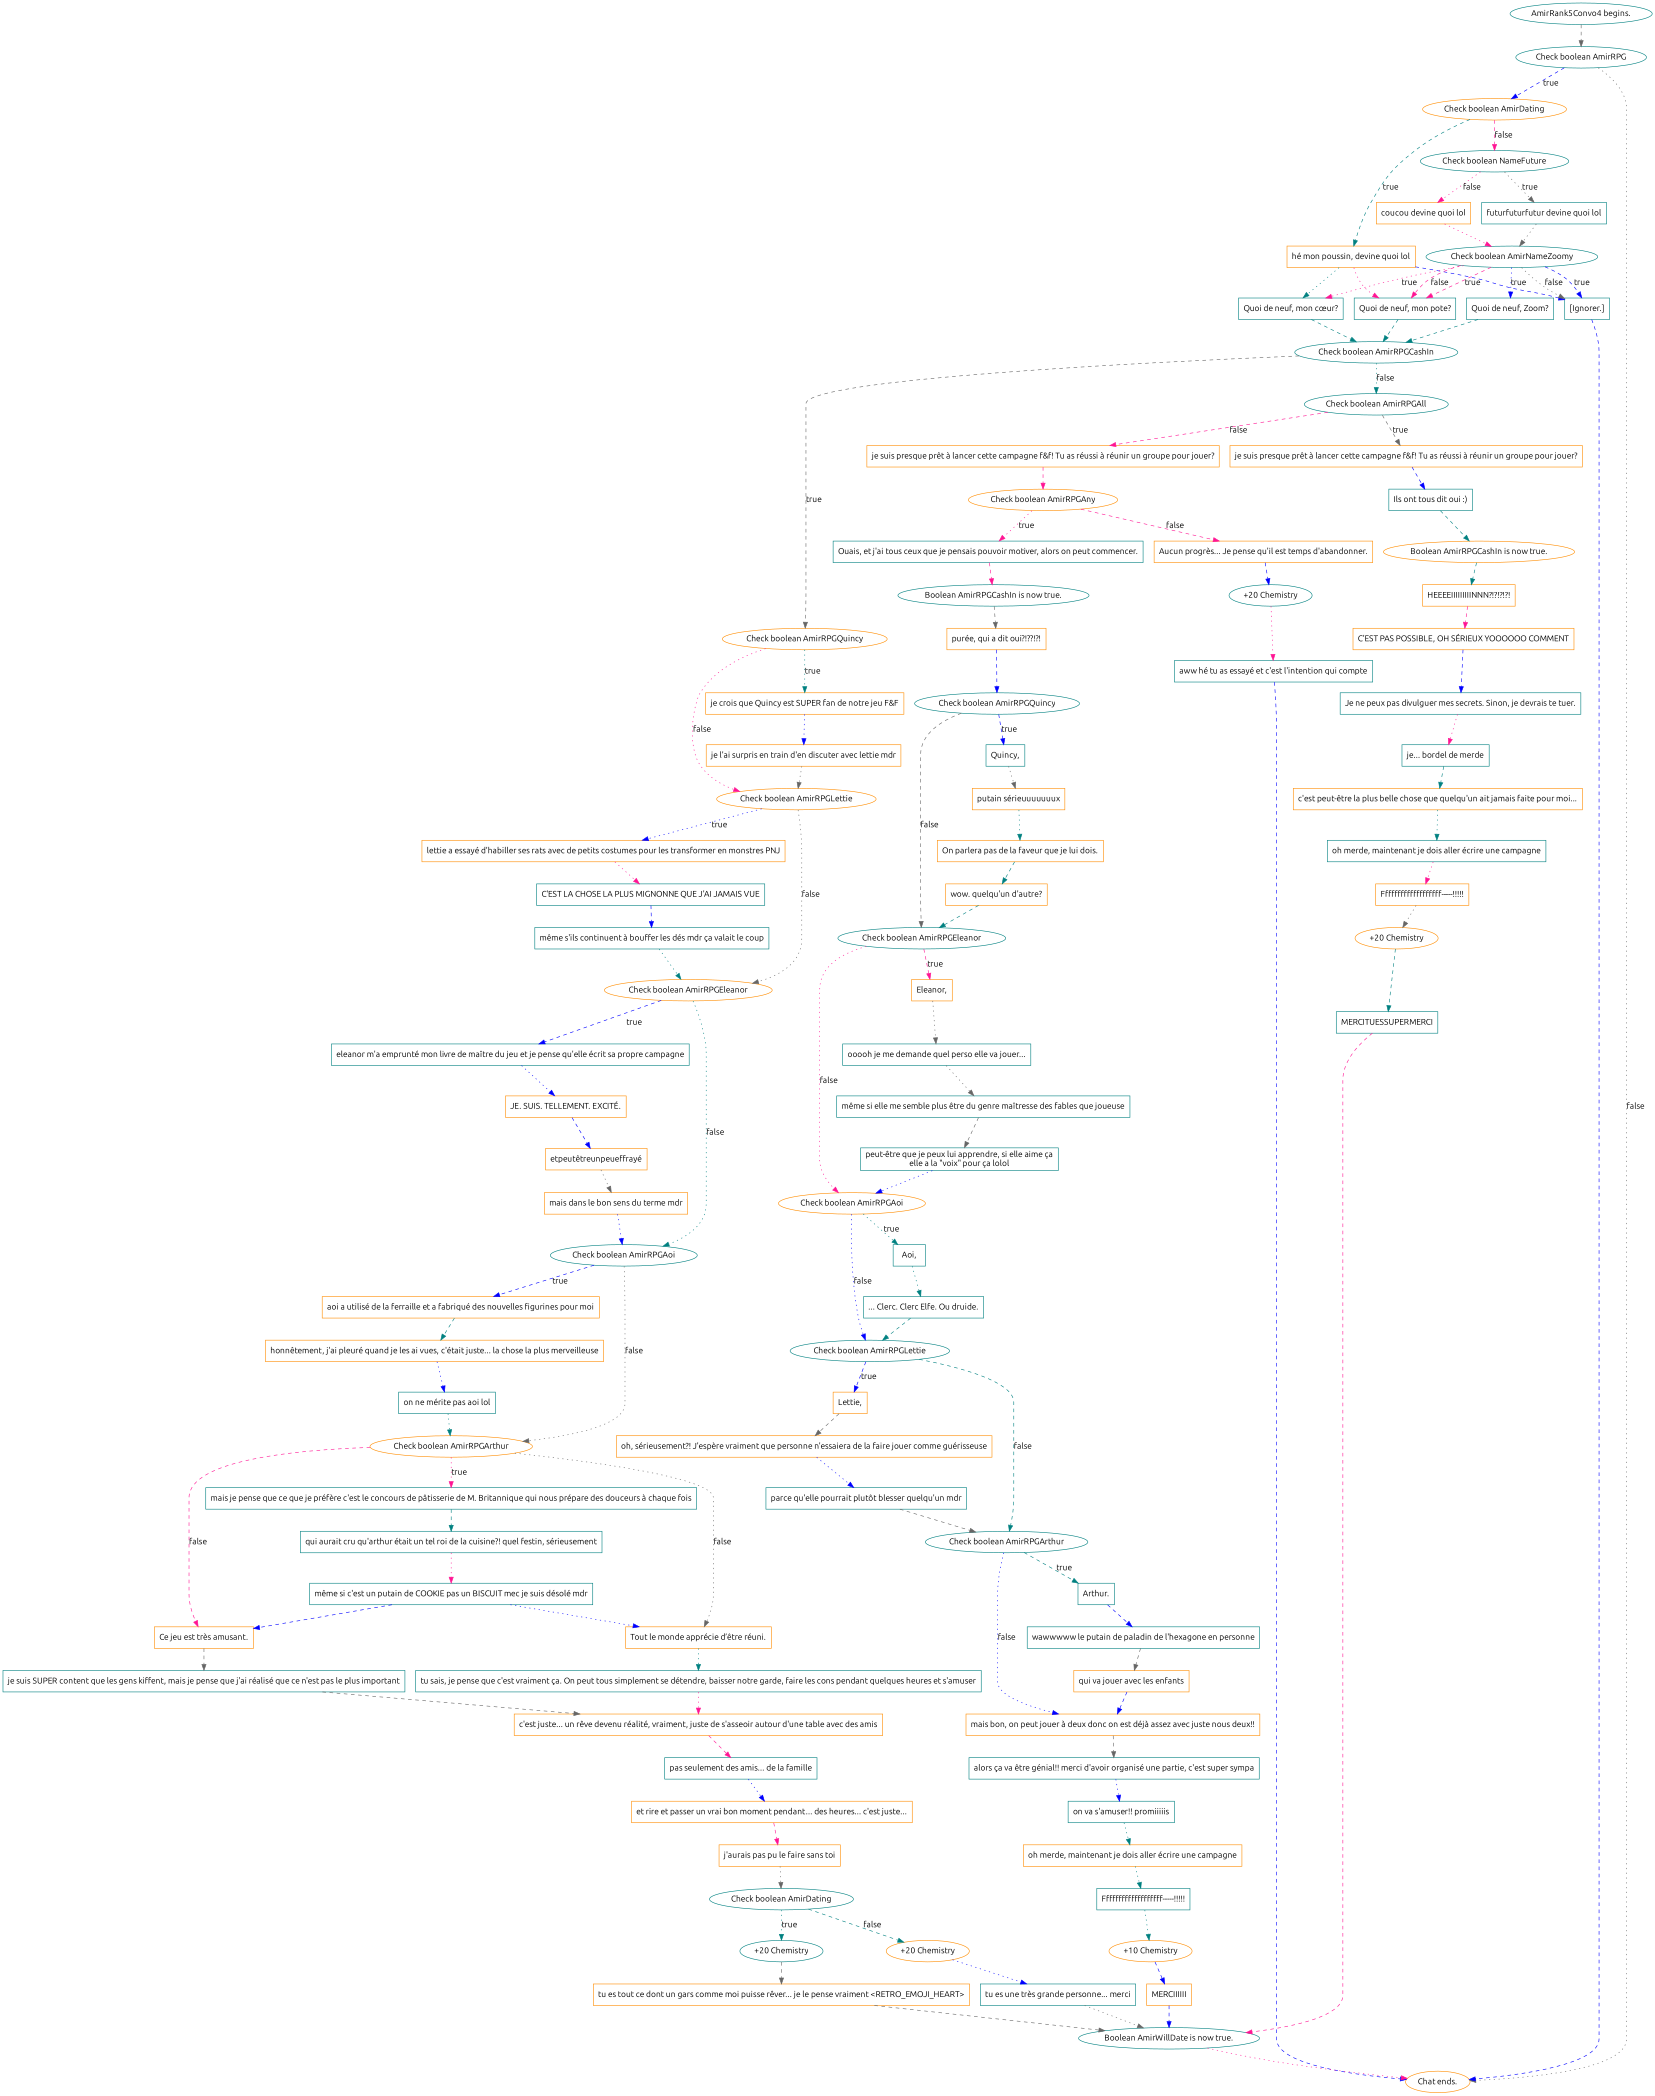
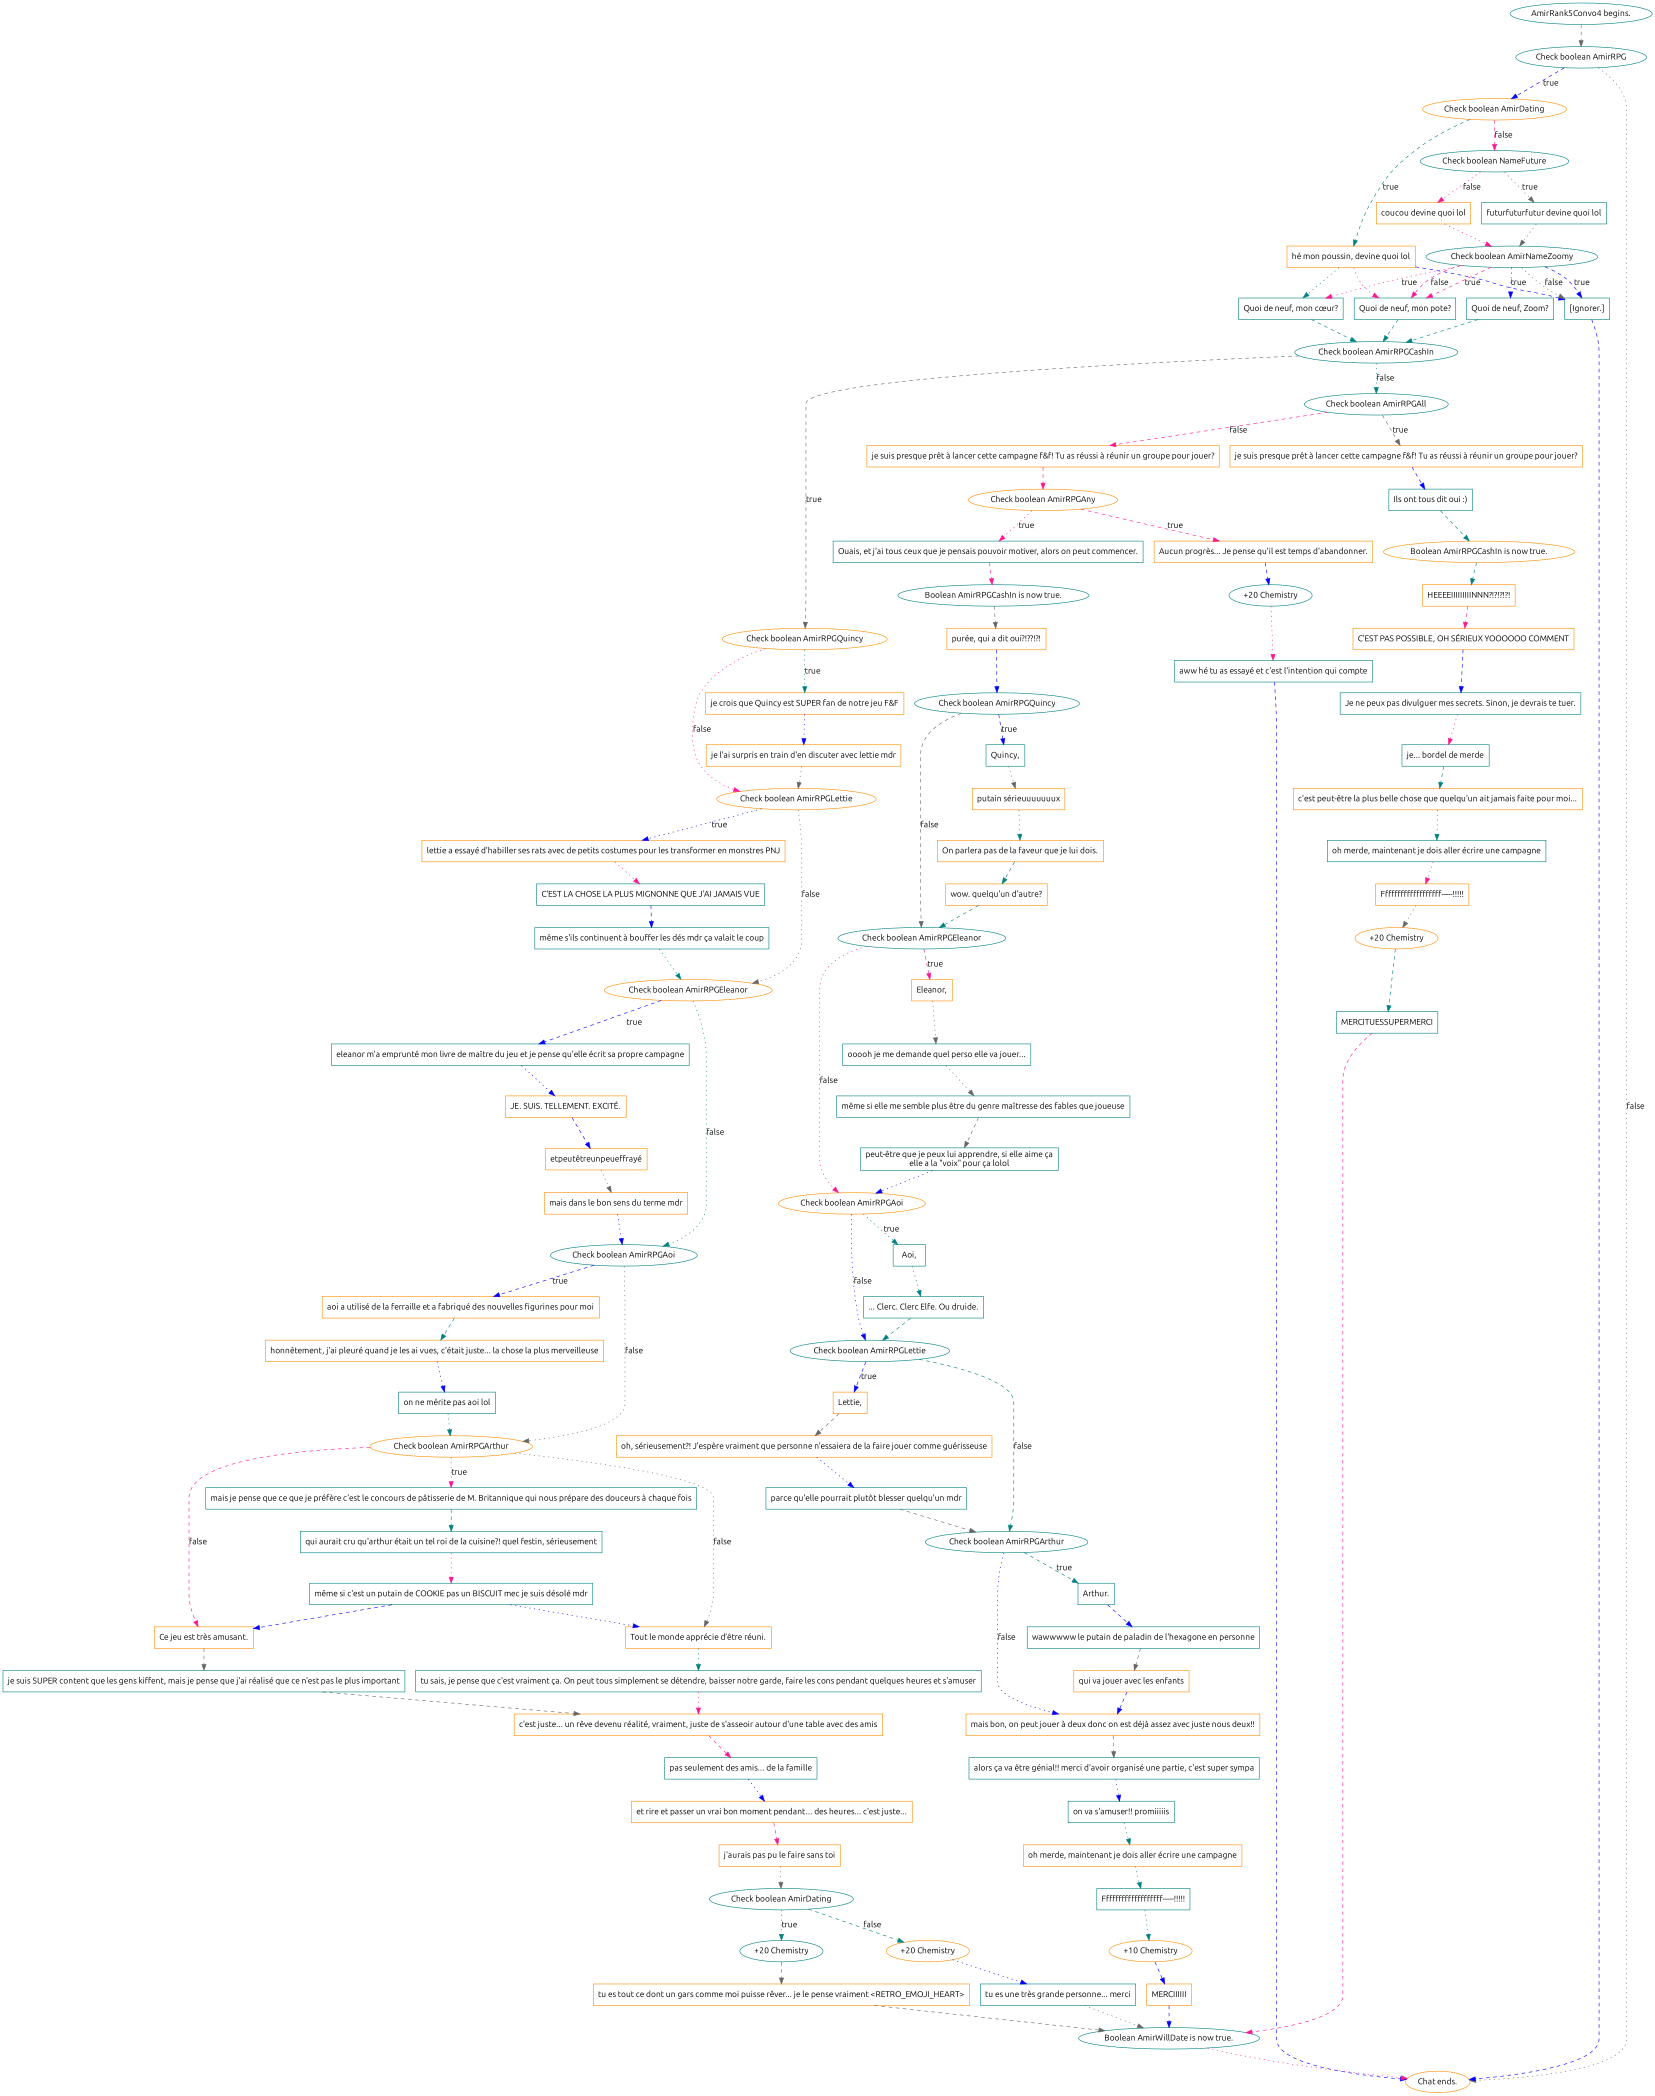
(1175, 526) -> (1175, 526)
